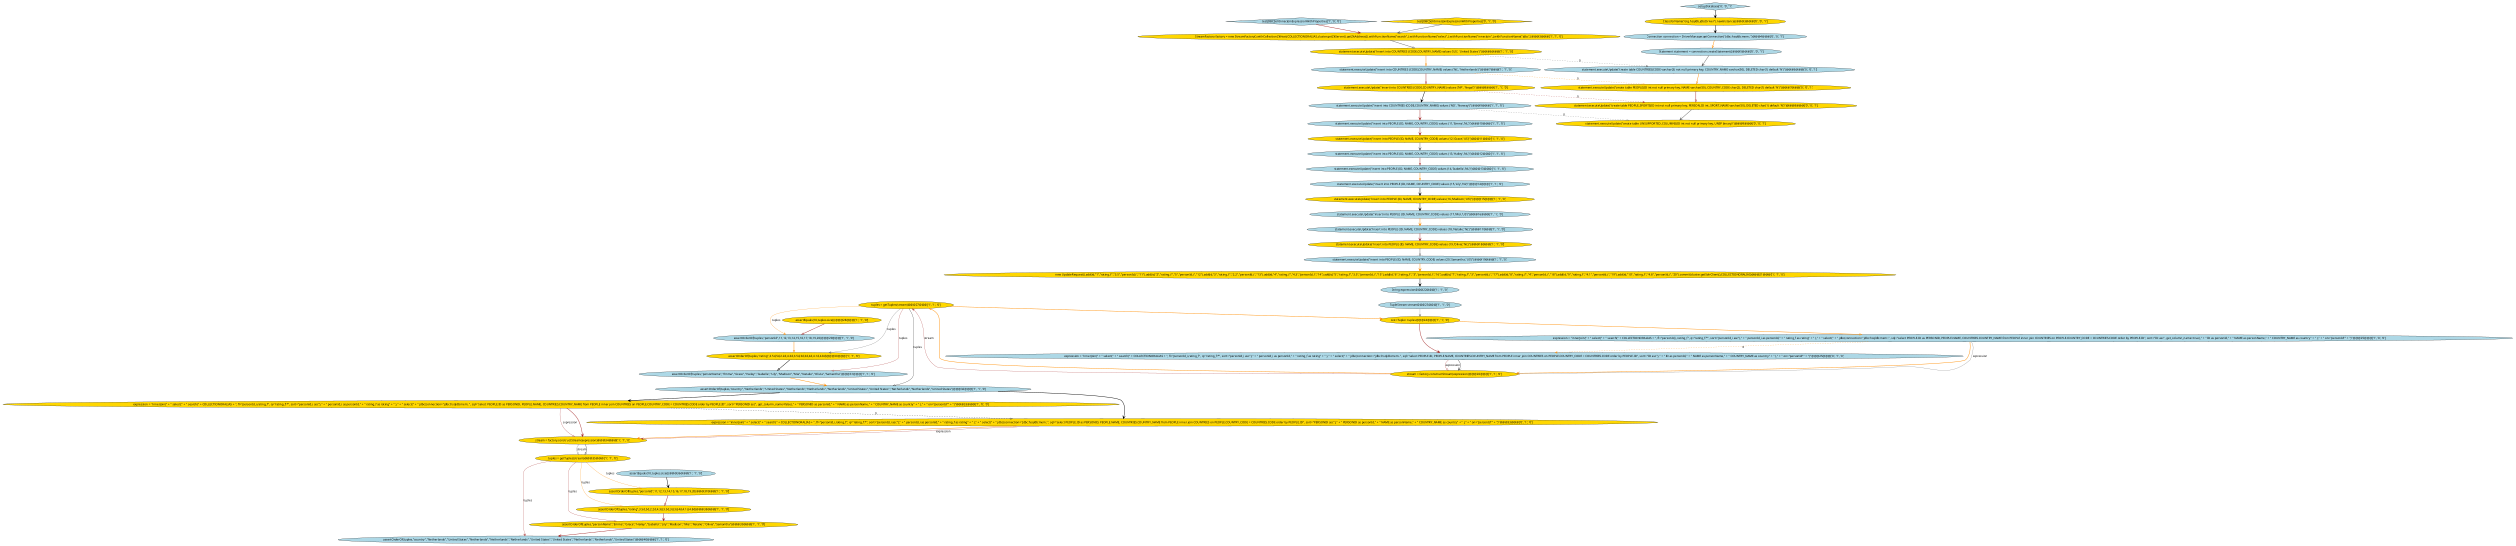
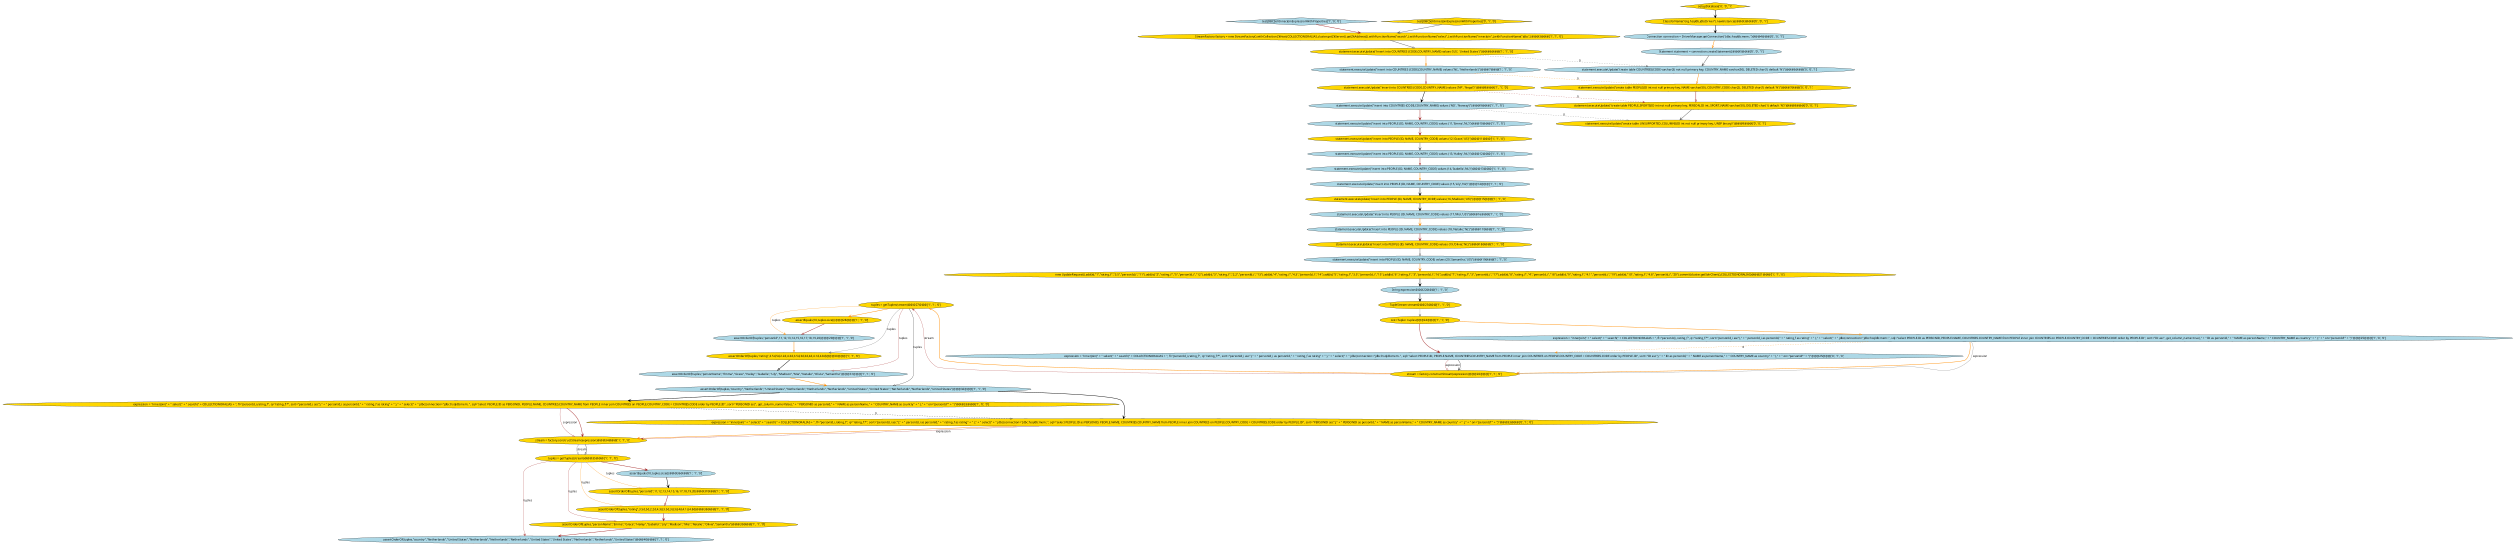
(1715, 6) -> (1715, 6)
none -> (1420, 296)
(1420, 305) -> (1420, 305)
(1165, 313) -> (870, 312)
none -> (623, 466)
